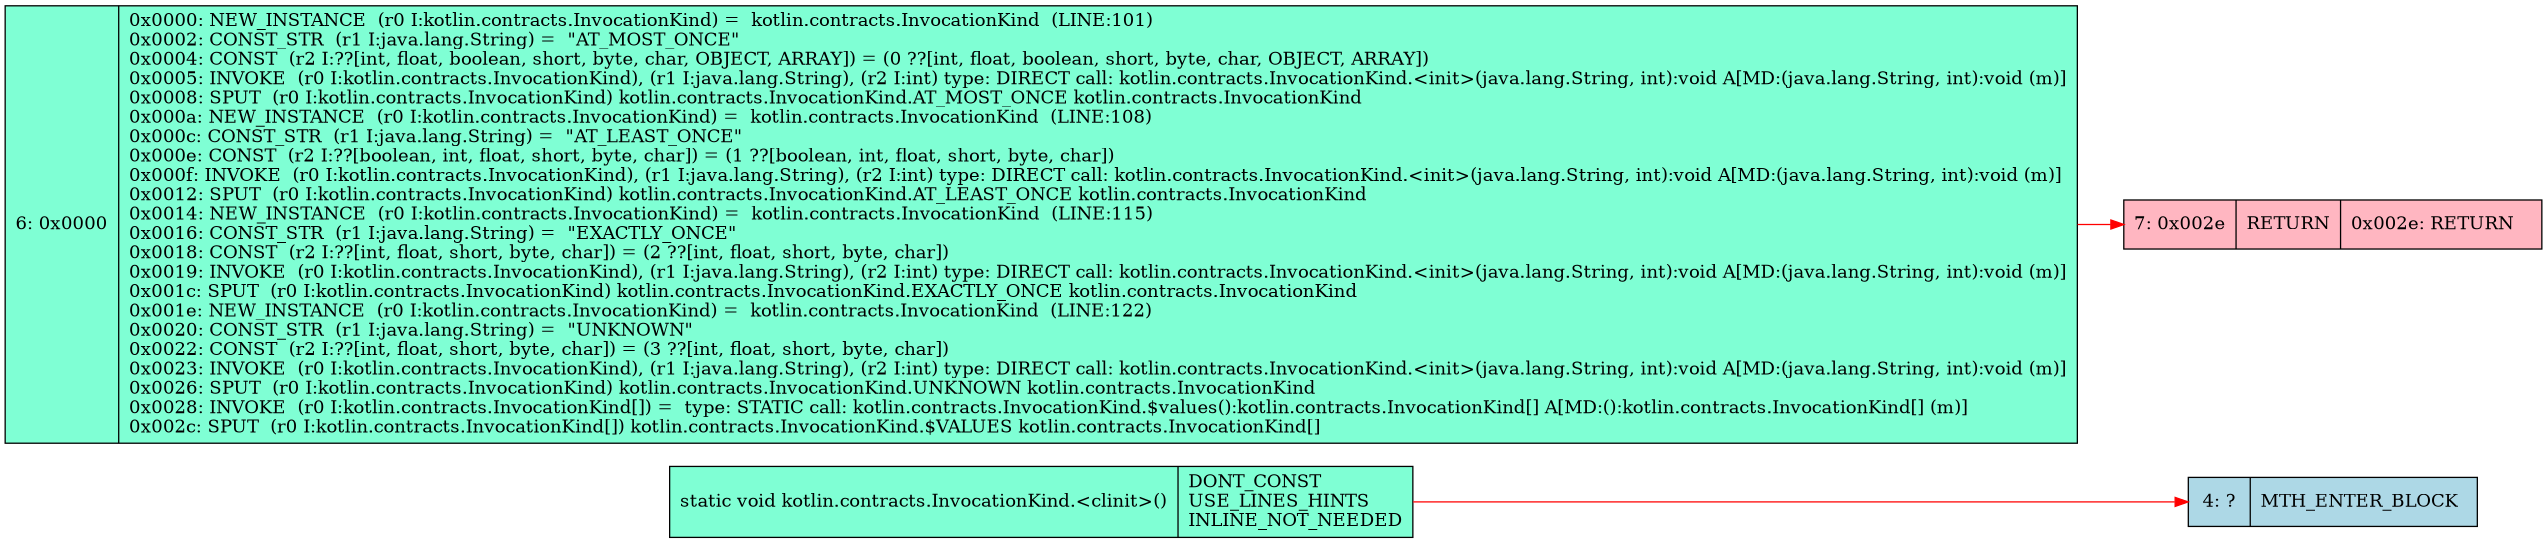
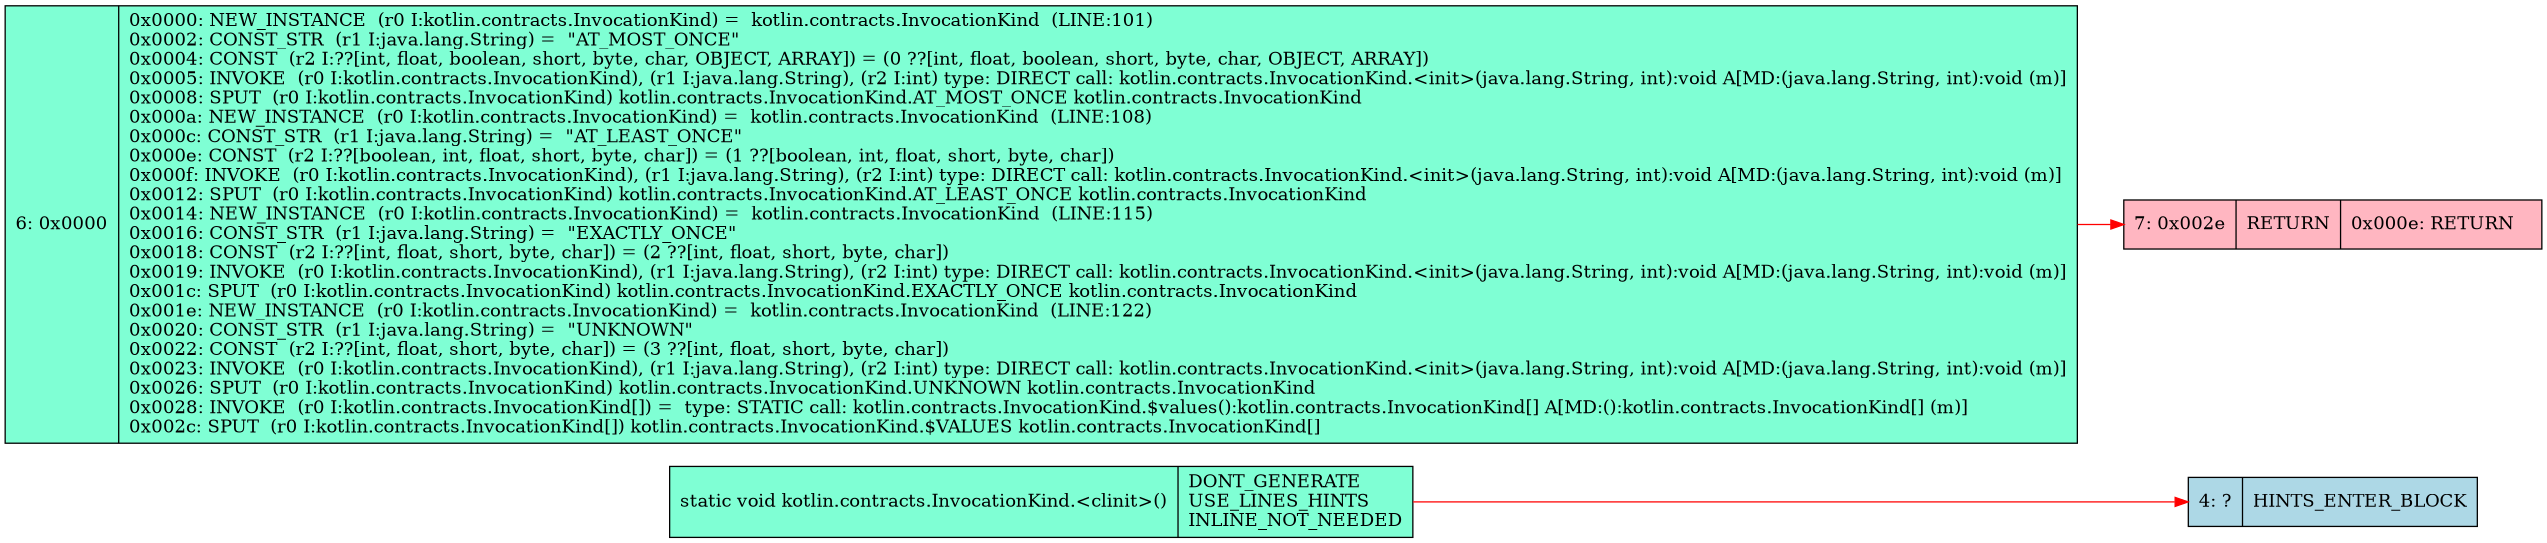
(2441, 224) -> (2441, 224)
(1255, 482) -> (1275, 482)
(2360, 501) -> (2360, 501)
